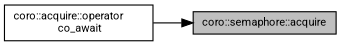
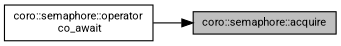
(79, 23) -> (79, 23)
